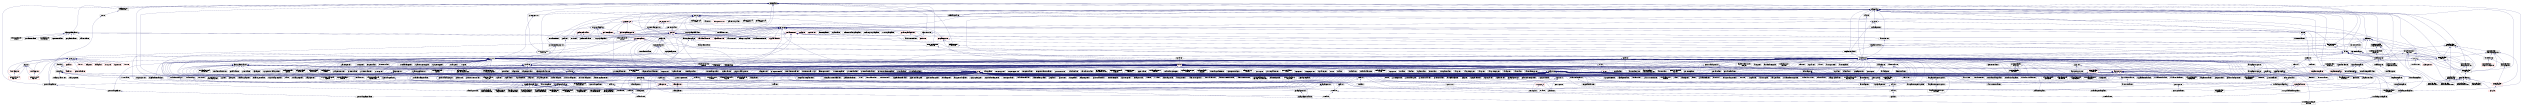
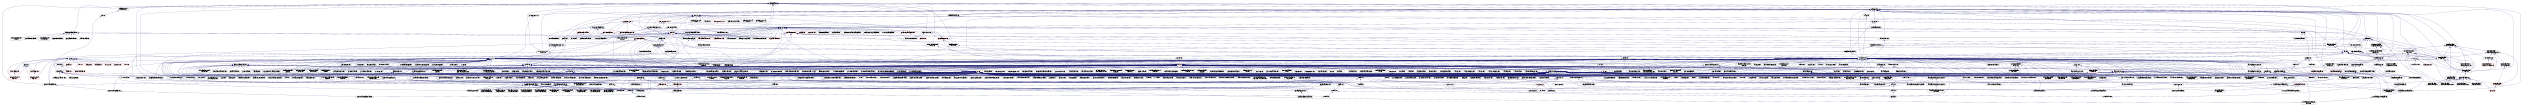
(2178, 91) -> (2178, 91)
